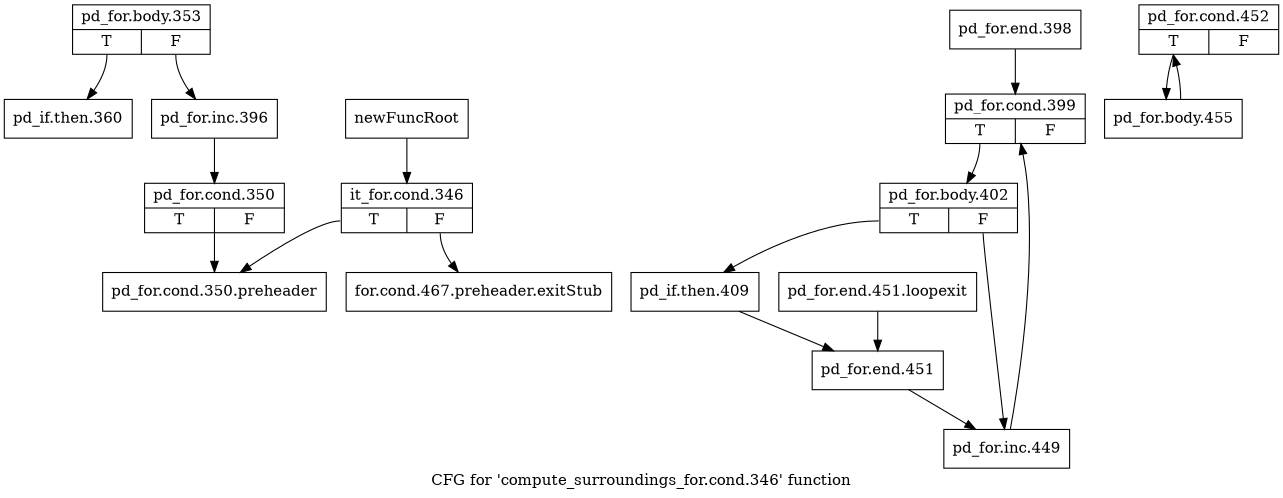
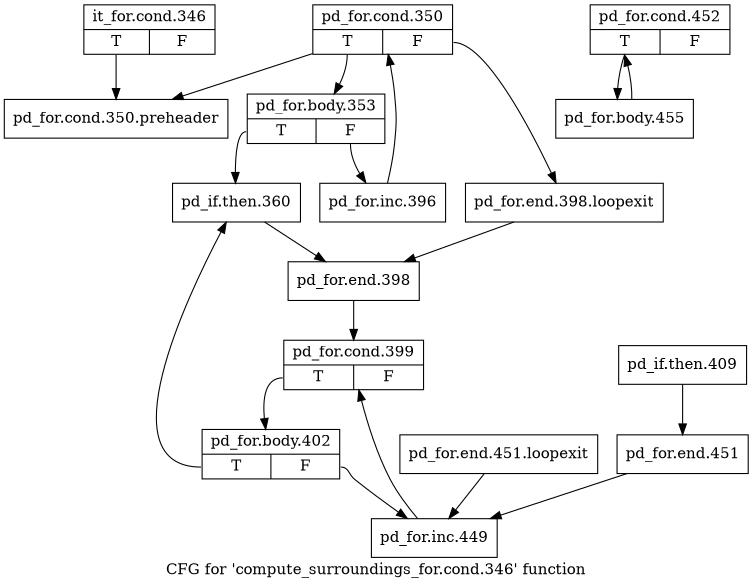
none -> (345, 70)
(407, 119) -> none
none -> (564, 203)
(803, 235) -> (168, 357)
none -> (290, 239)
(479, 292) -> none
(878, 326) -> (470, 492)
